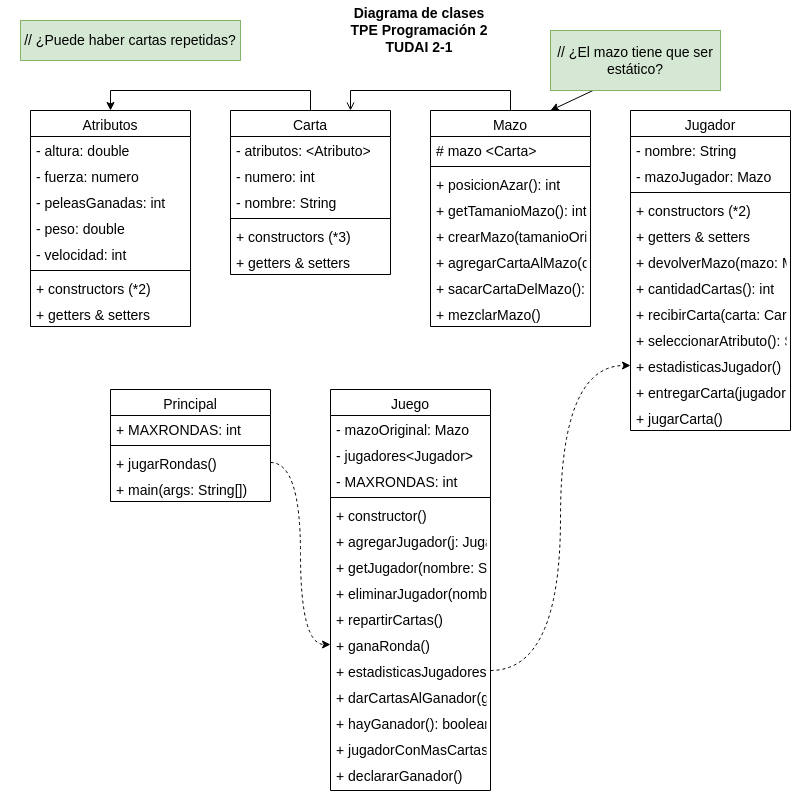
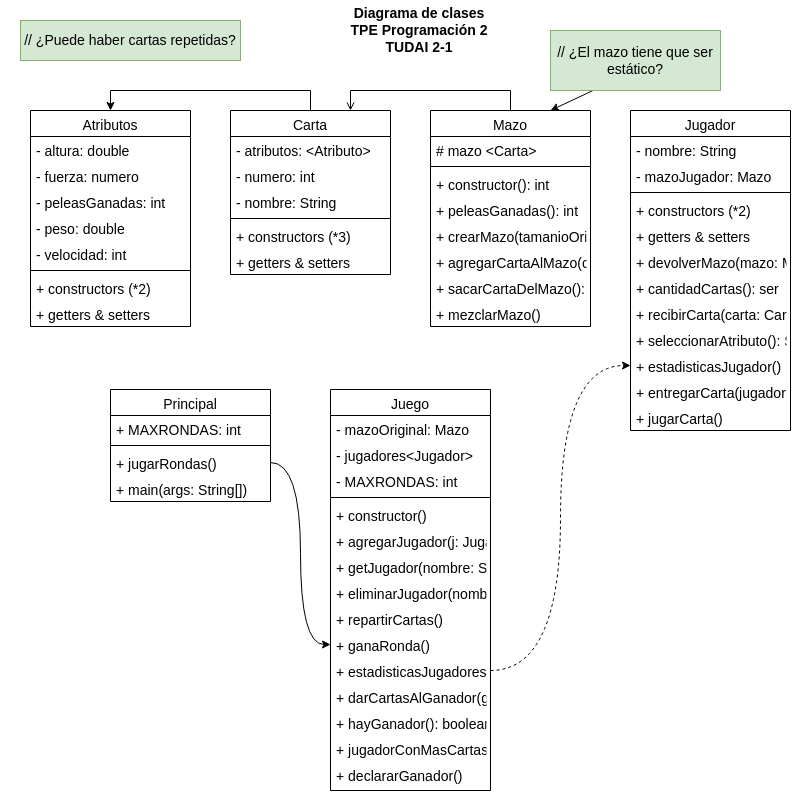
(507, 185) -> (507, 185)
(517, 211) -> (513, 211)
(717, 289) -> (719, 289)
(300, 551) -> (300, 551)
